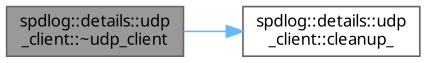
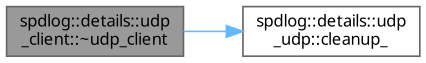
(331, 31) -> (331, 31)
